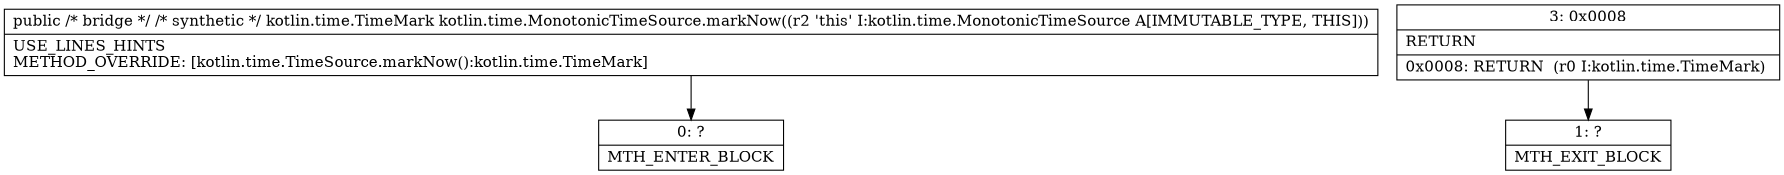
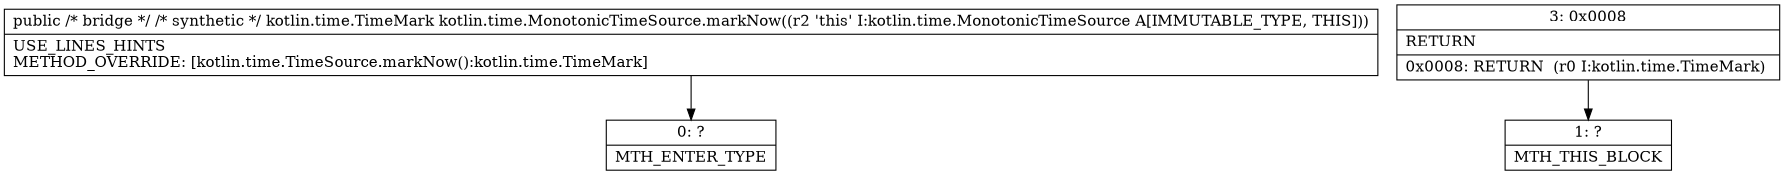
(691, 157) -> (691, 157)
(1588, 157) -> (1588, 157)
